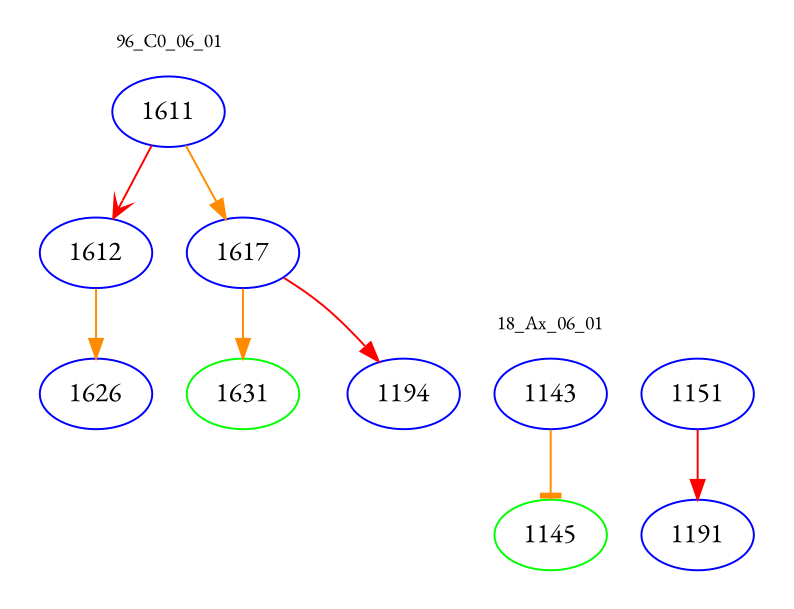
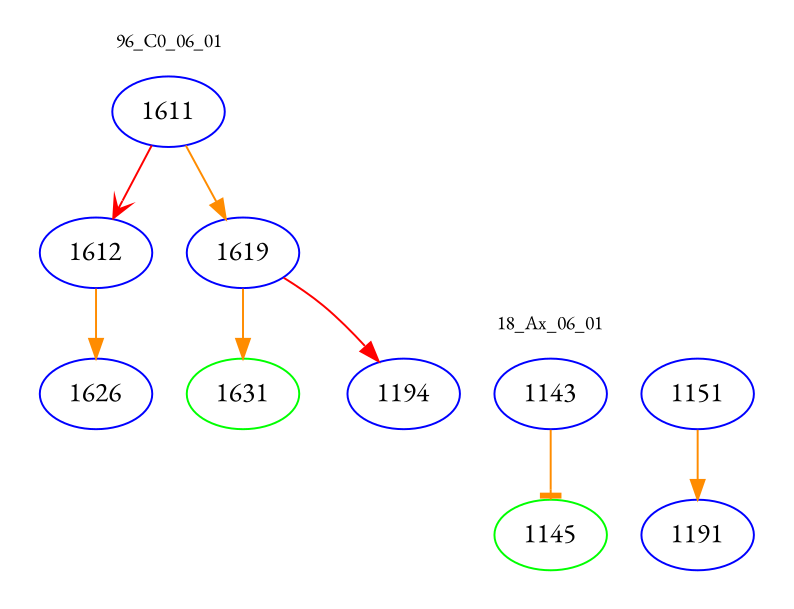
(243, 253) -> (243, 253)
(698, 455) -> (698, 455)
